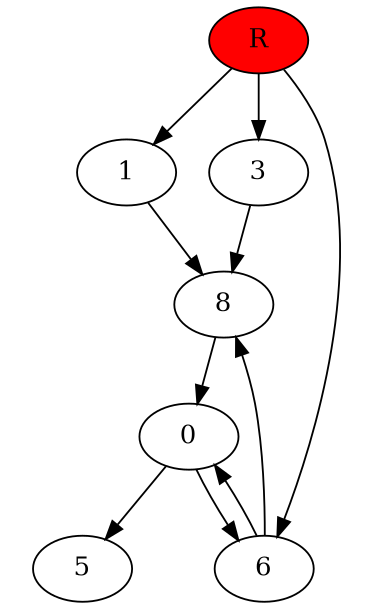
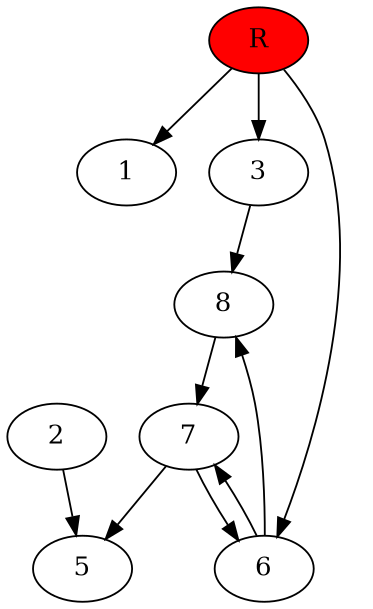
(170, 231) -> none
none -> (57, 437)
(189, 437) -> (189, 437)
